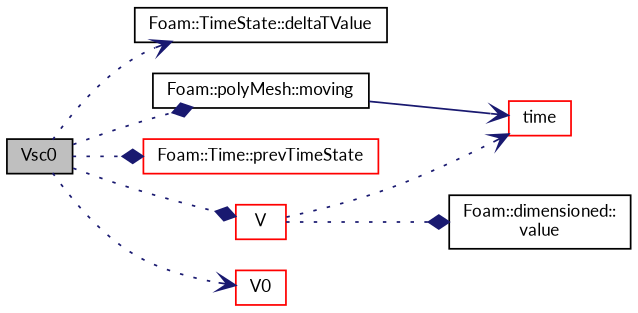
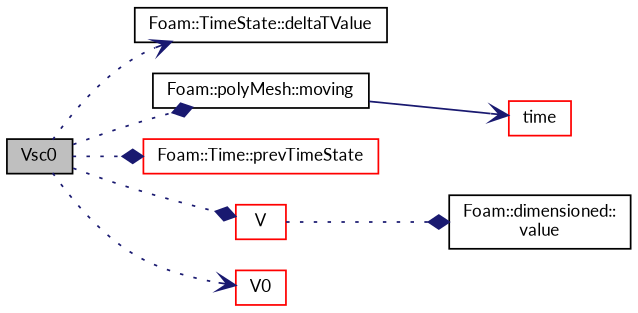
(392, 187) -> none
